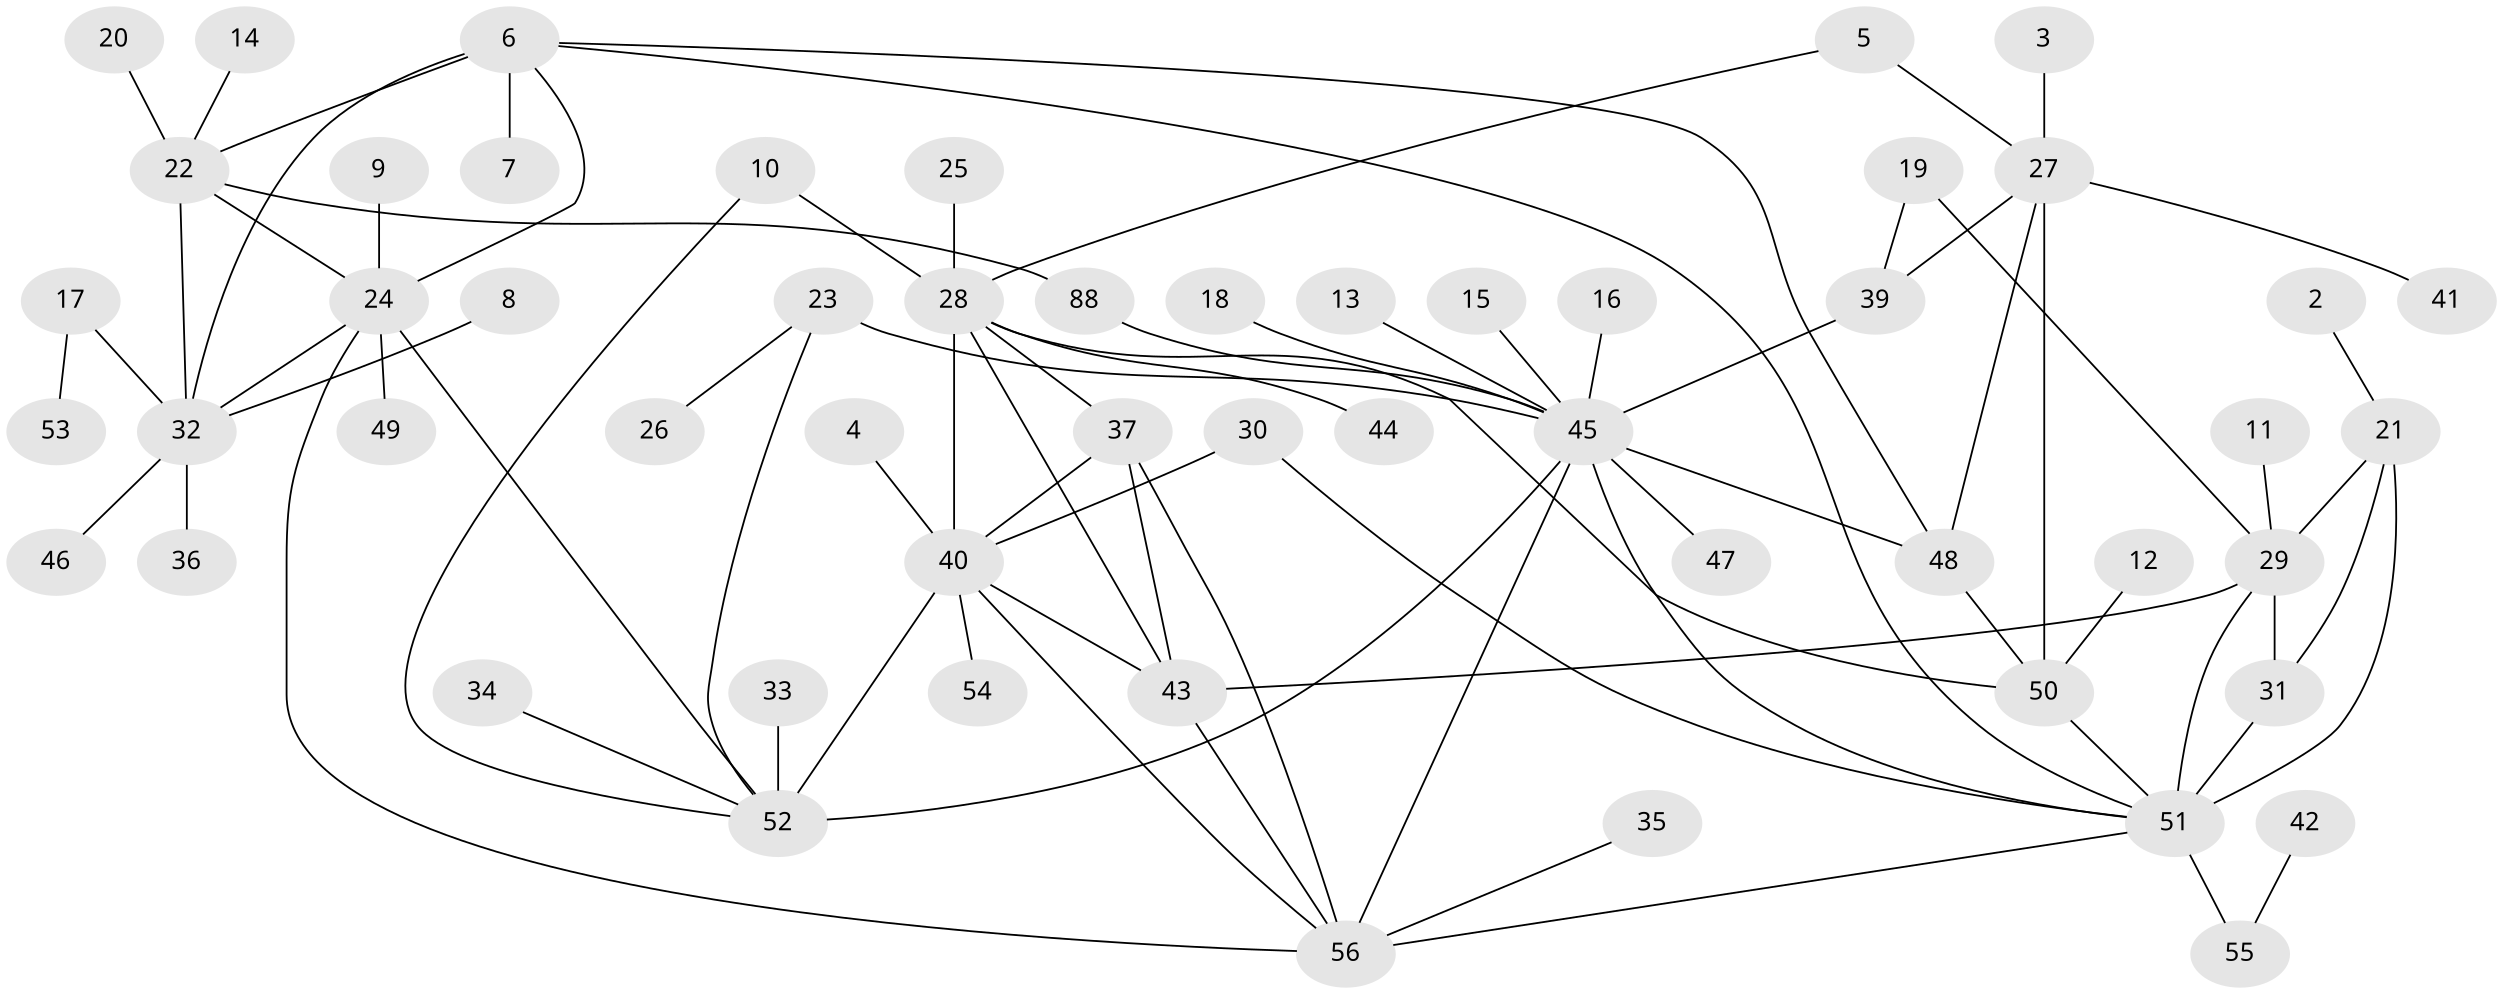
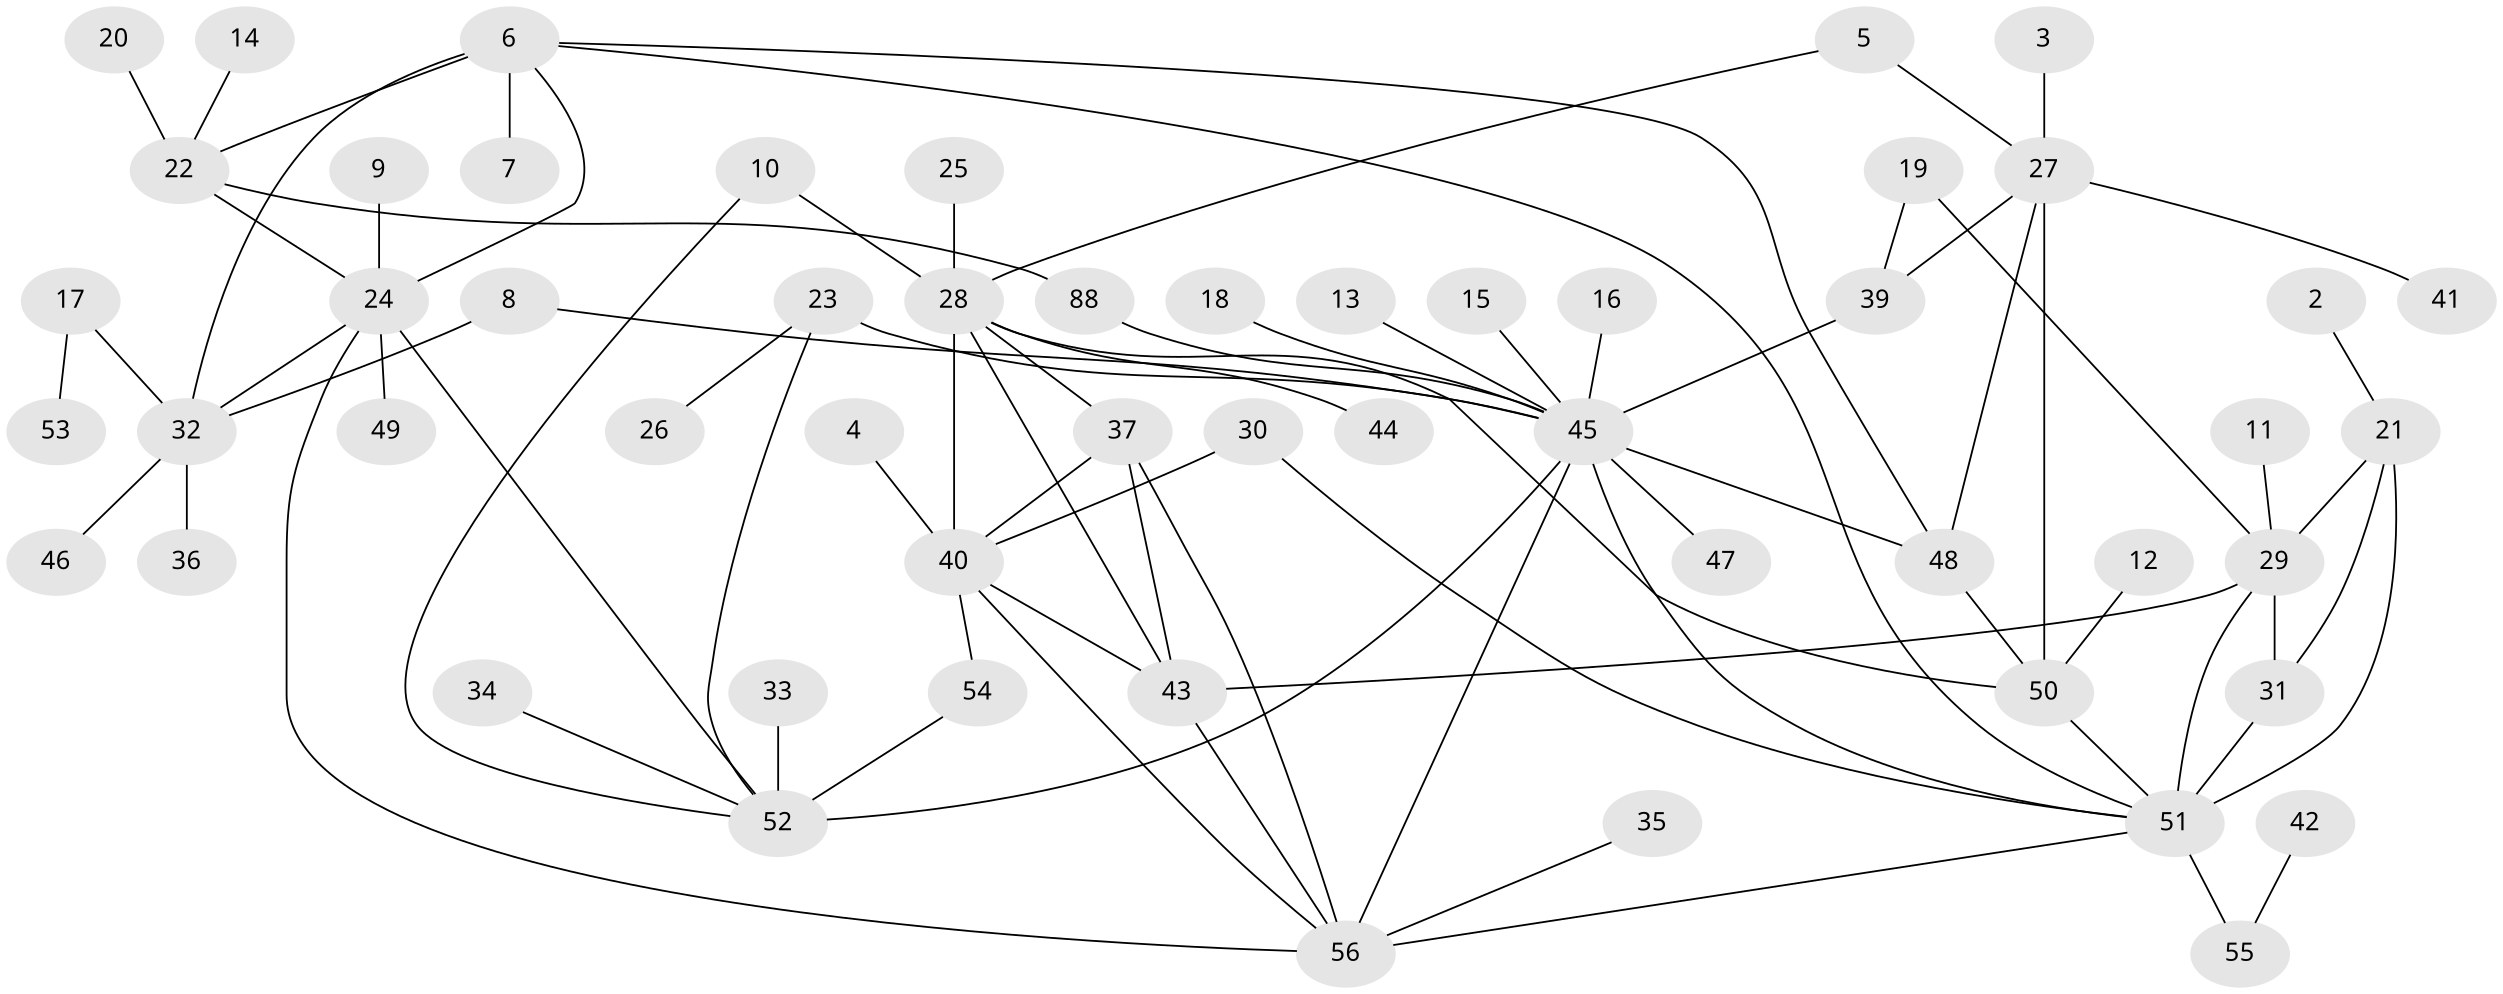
(183, 301) -> none
none -> (876, 345)
(866, 693) -> (878, 758)
